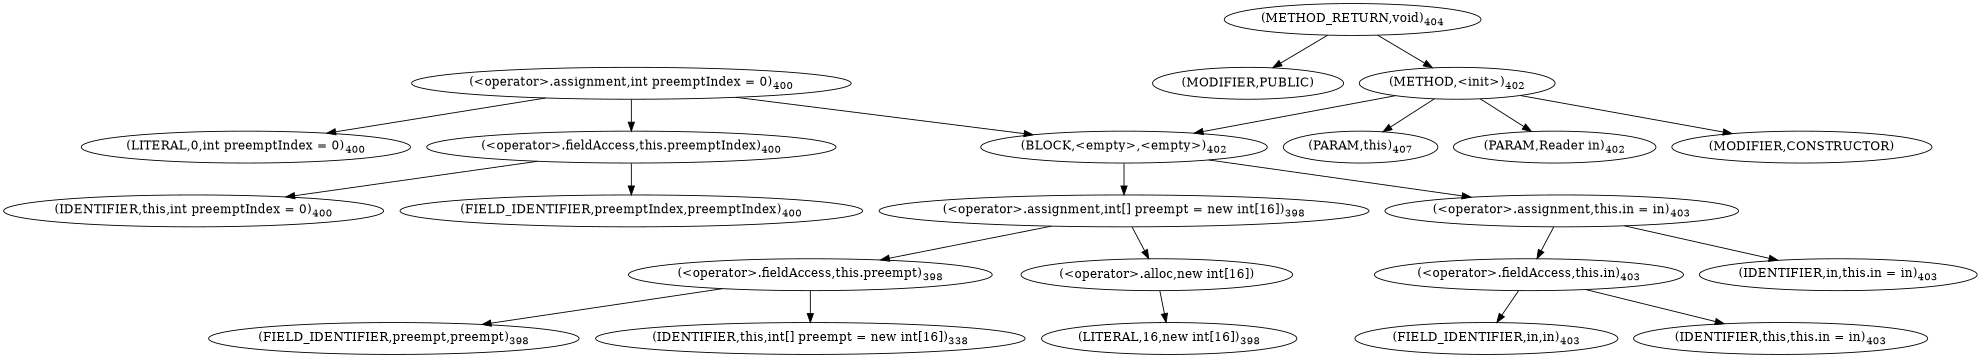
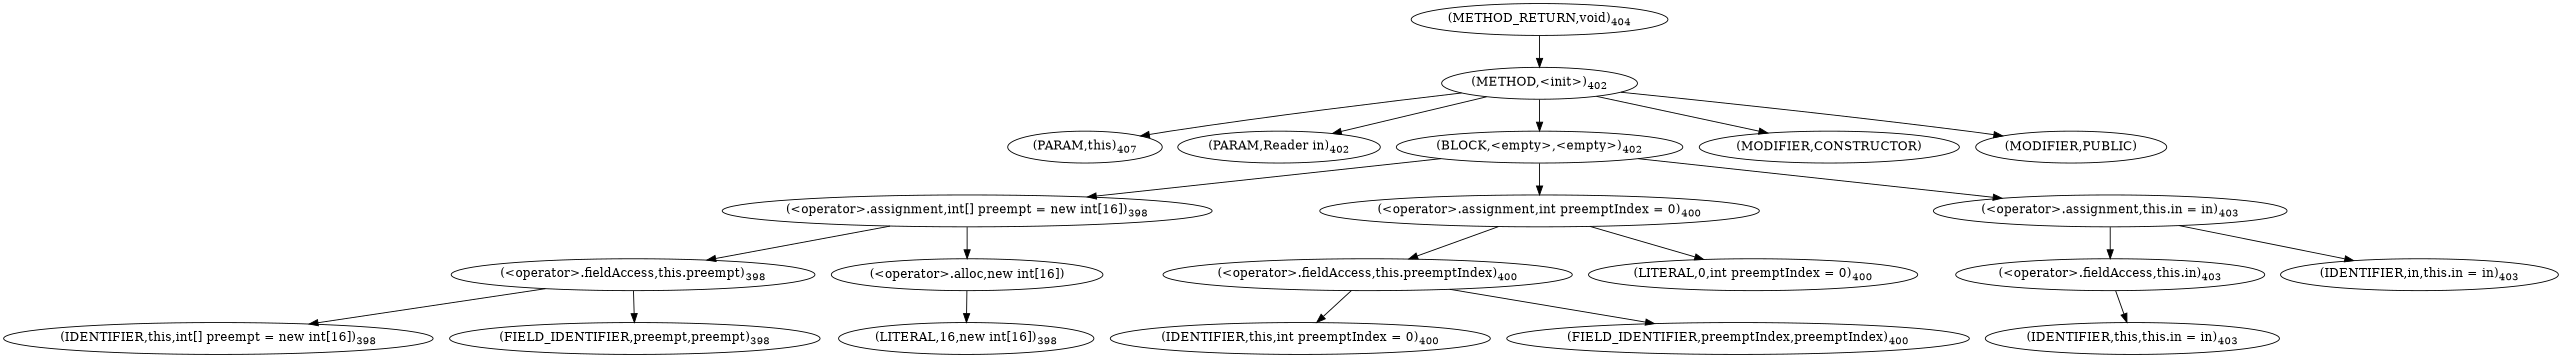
(1304, 49) -> (1808, 112)
(880, 115) -> (1540, 175)
(958, 337) -> (366, 337)
(1486, 338) -> none
